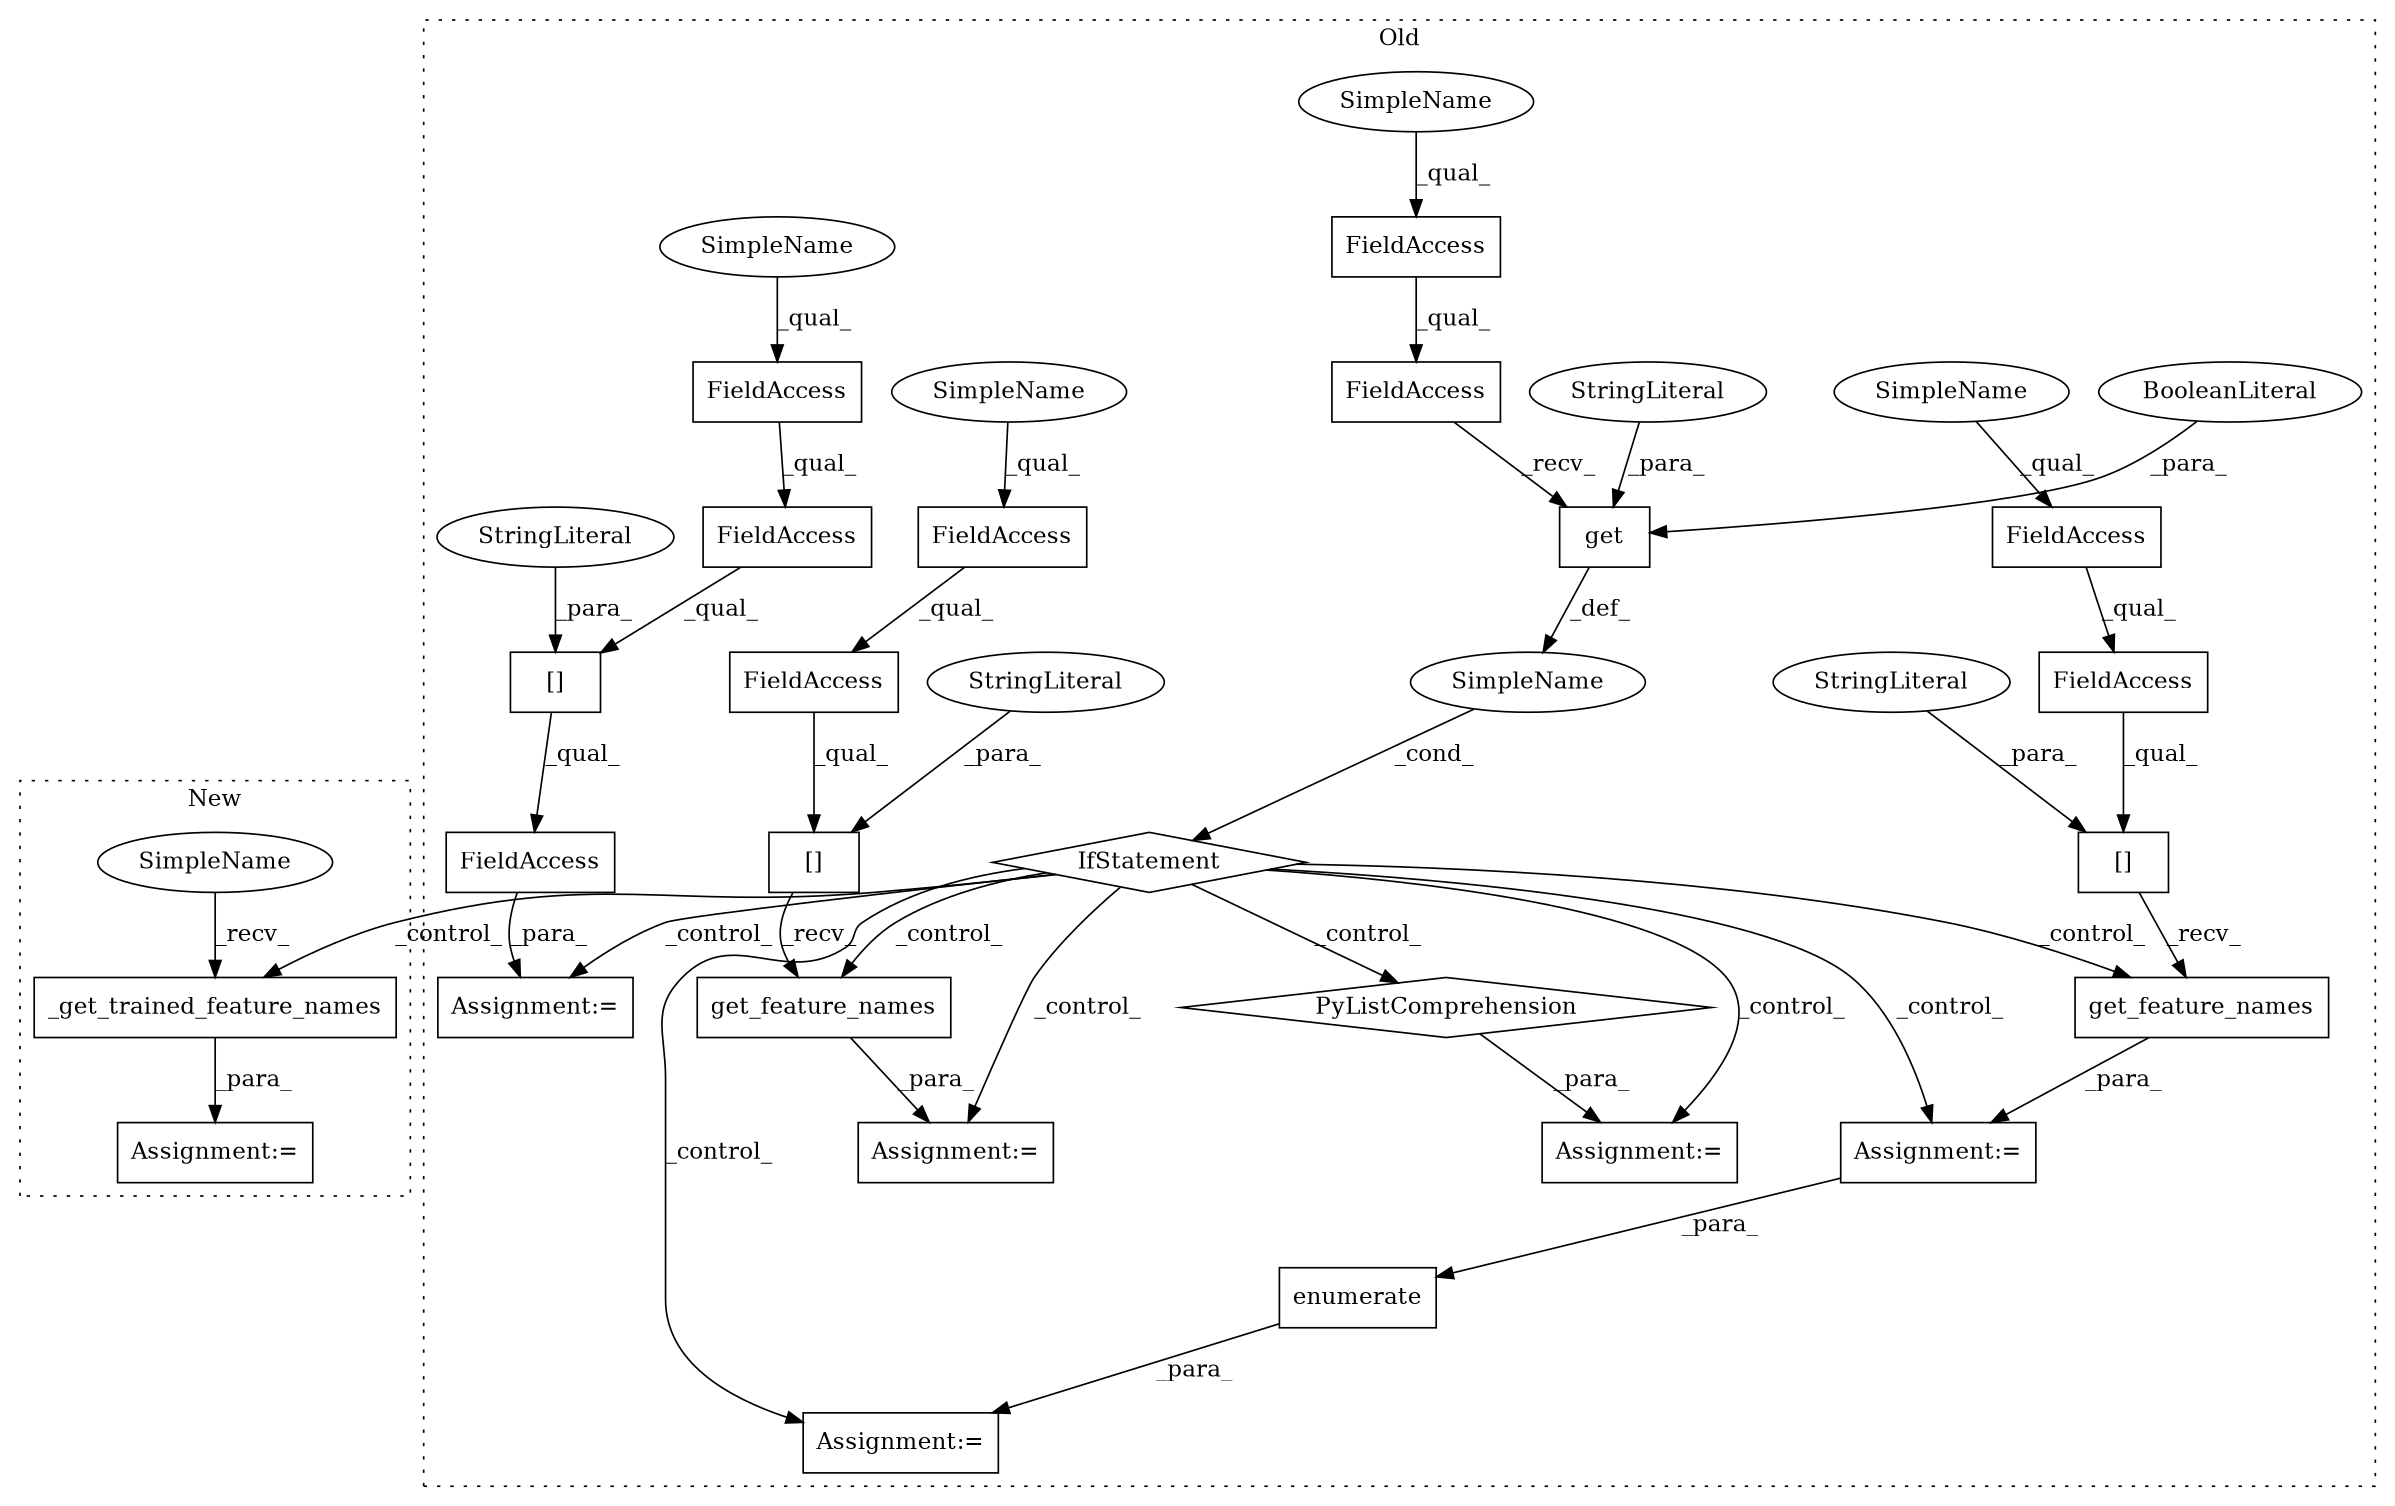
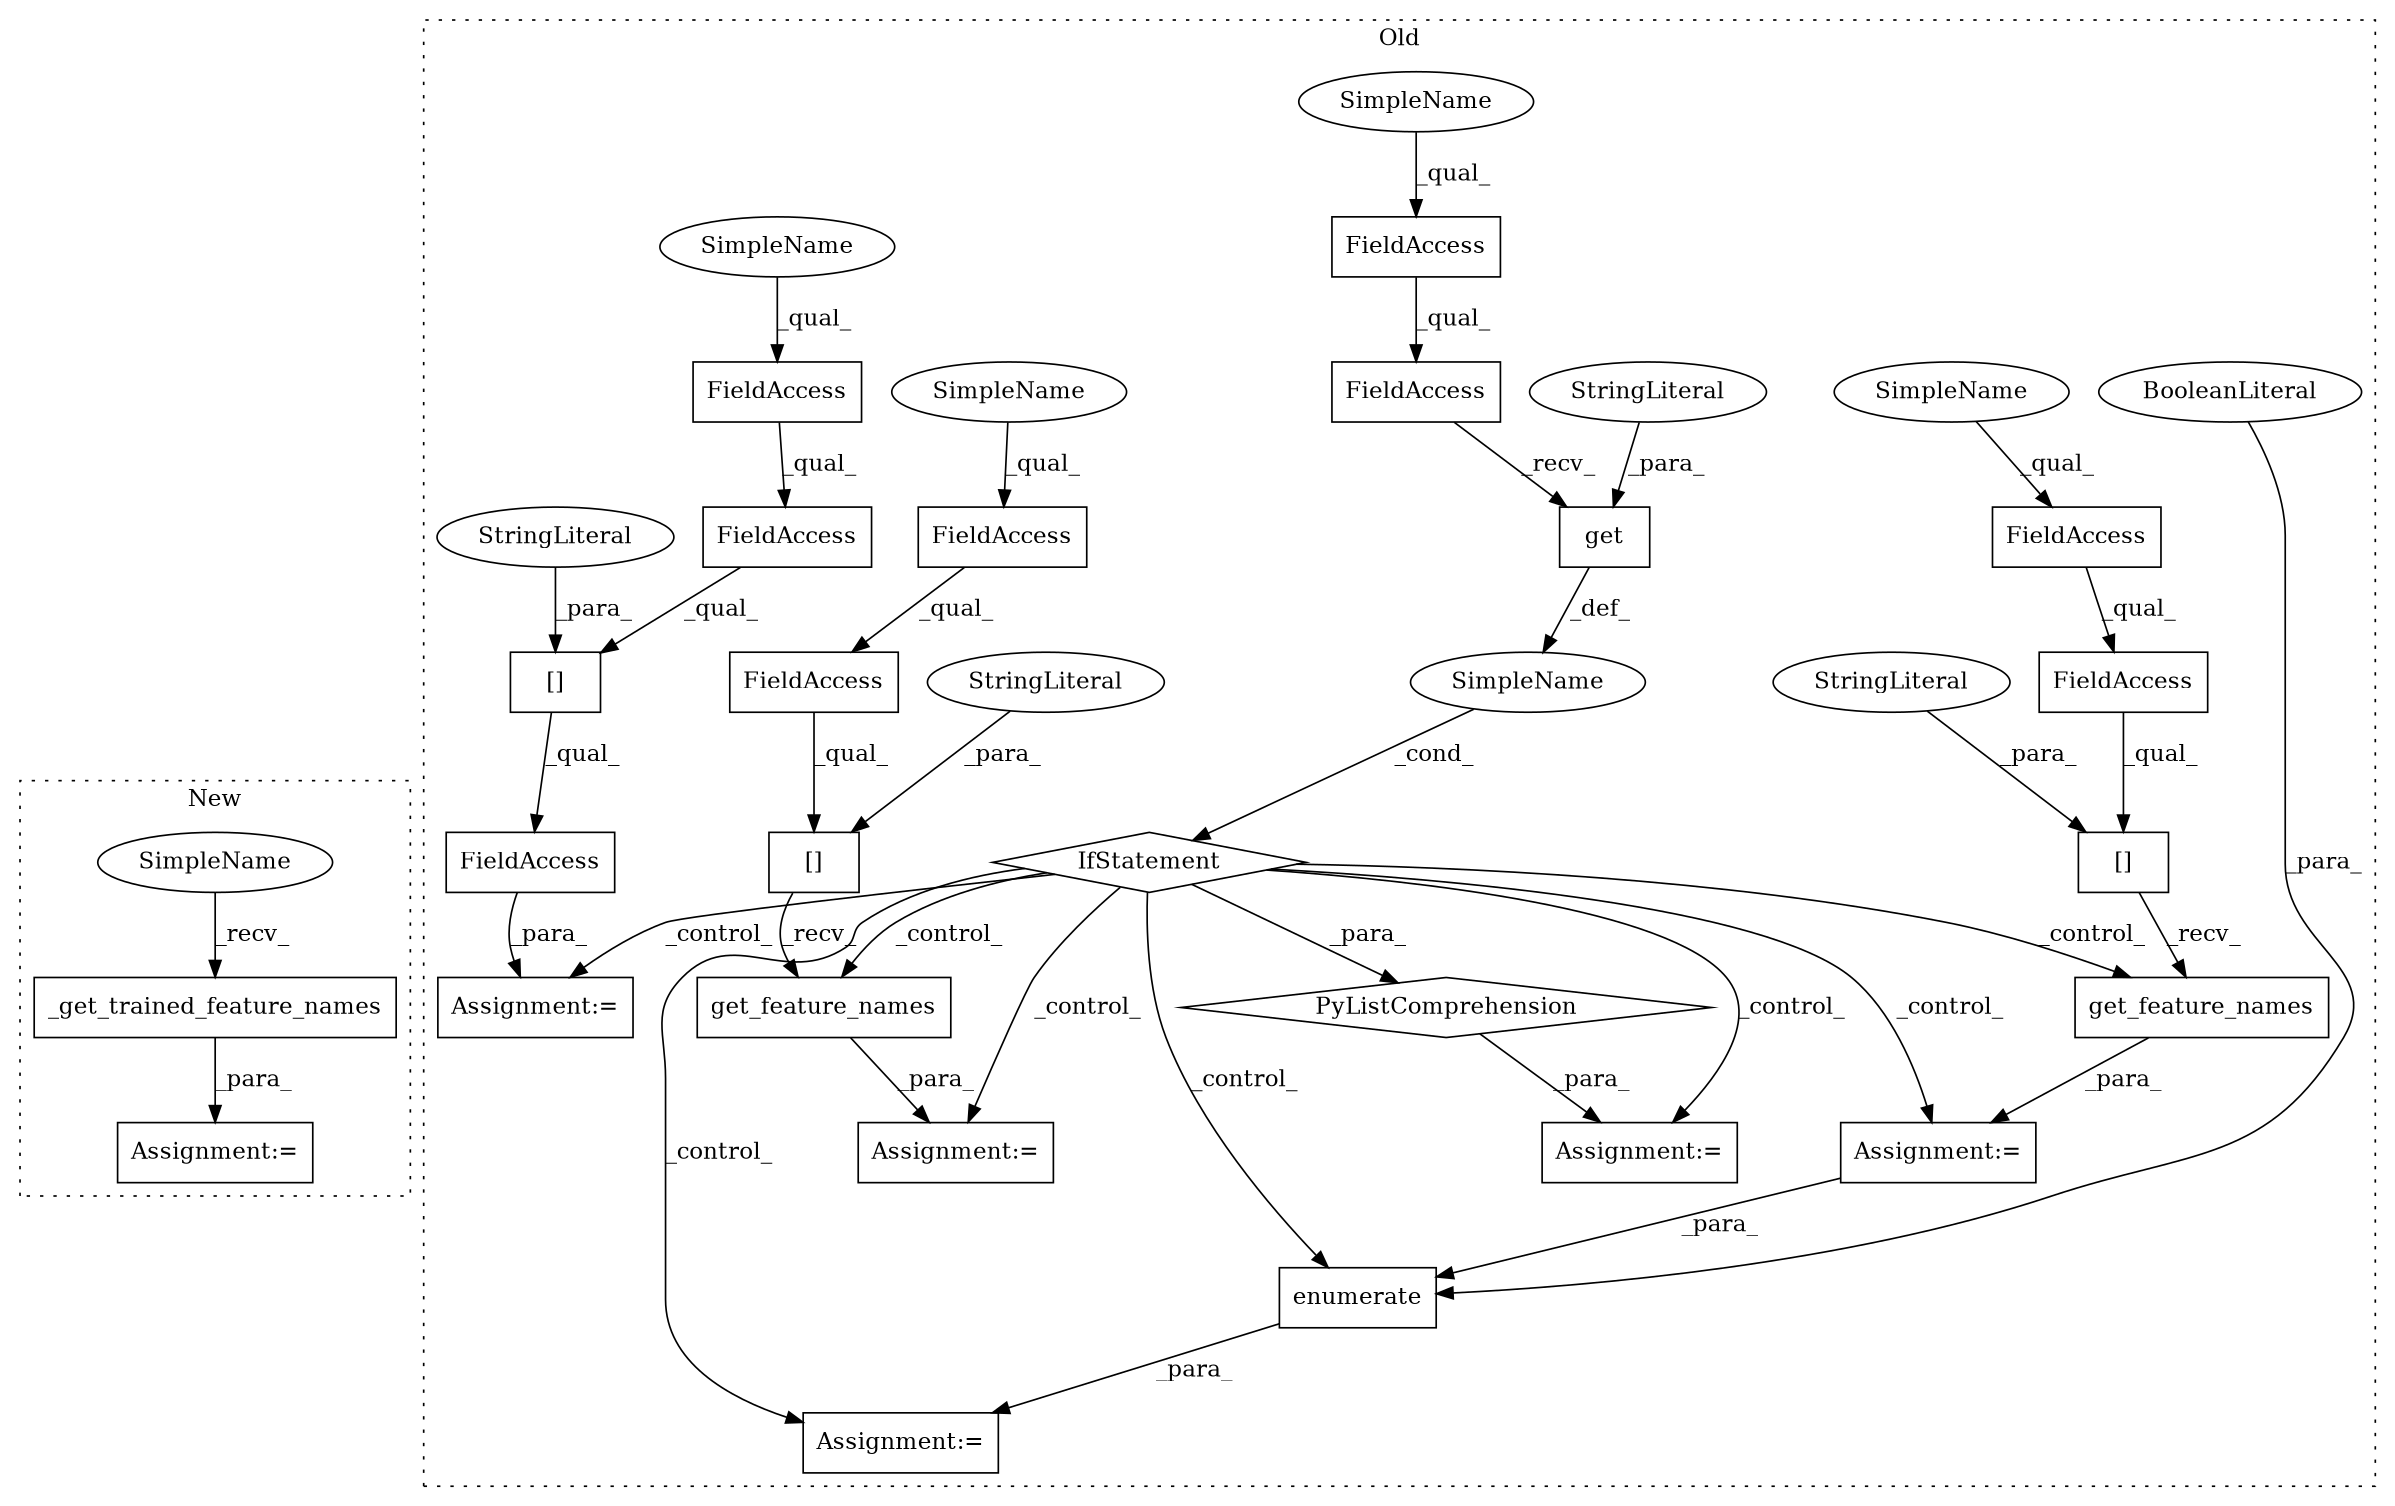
(1941, 507) -> (2233, 1141)
(662, 895) -> (1191, 1091)
(1368, 935) -> (1368, 935)
